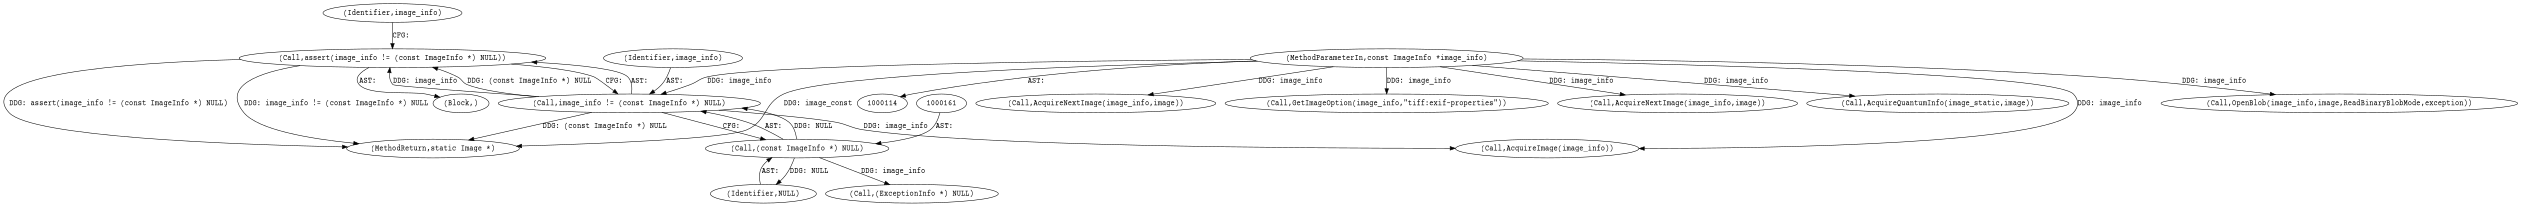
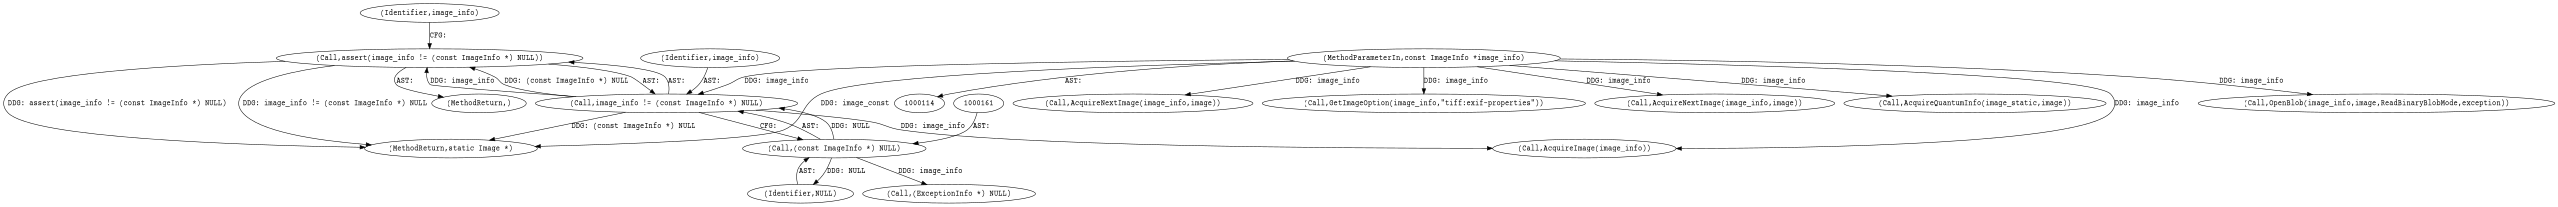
(616, 81) -> (654, 81)
(461, 103) -> (479, 103)
